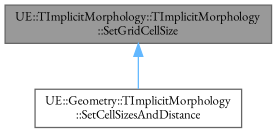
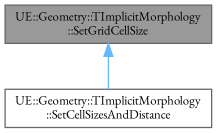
(138, 24) -> (108, 24)
